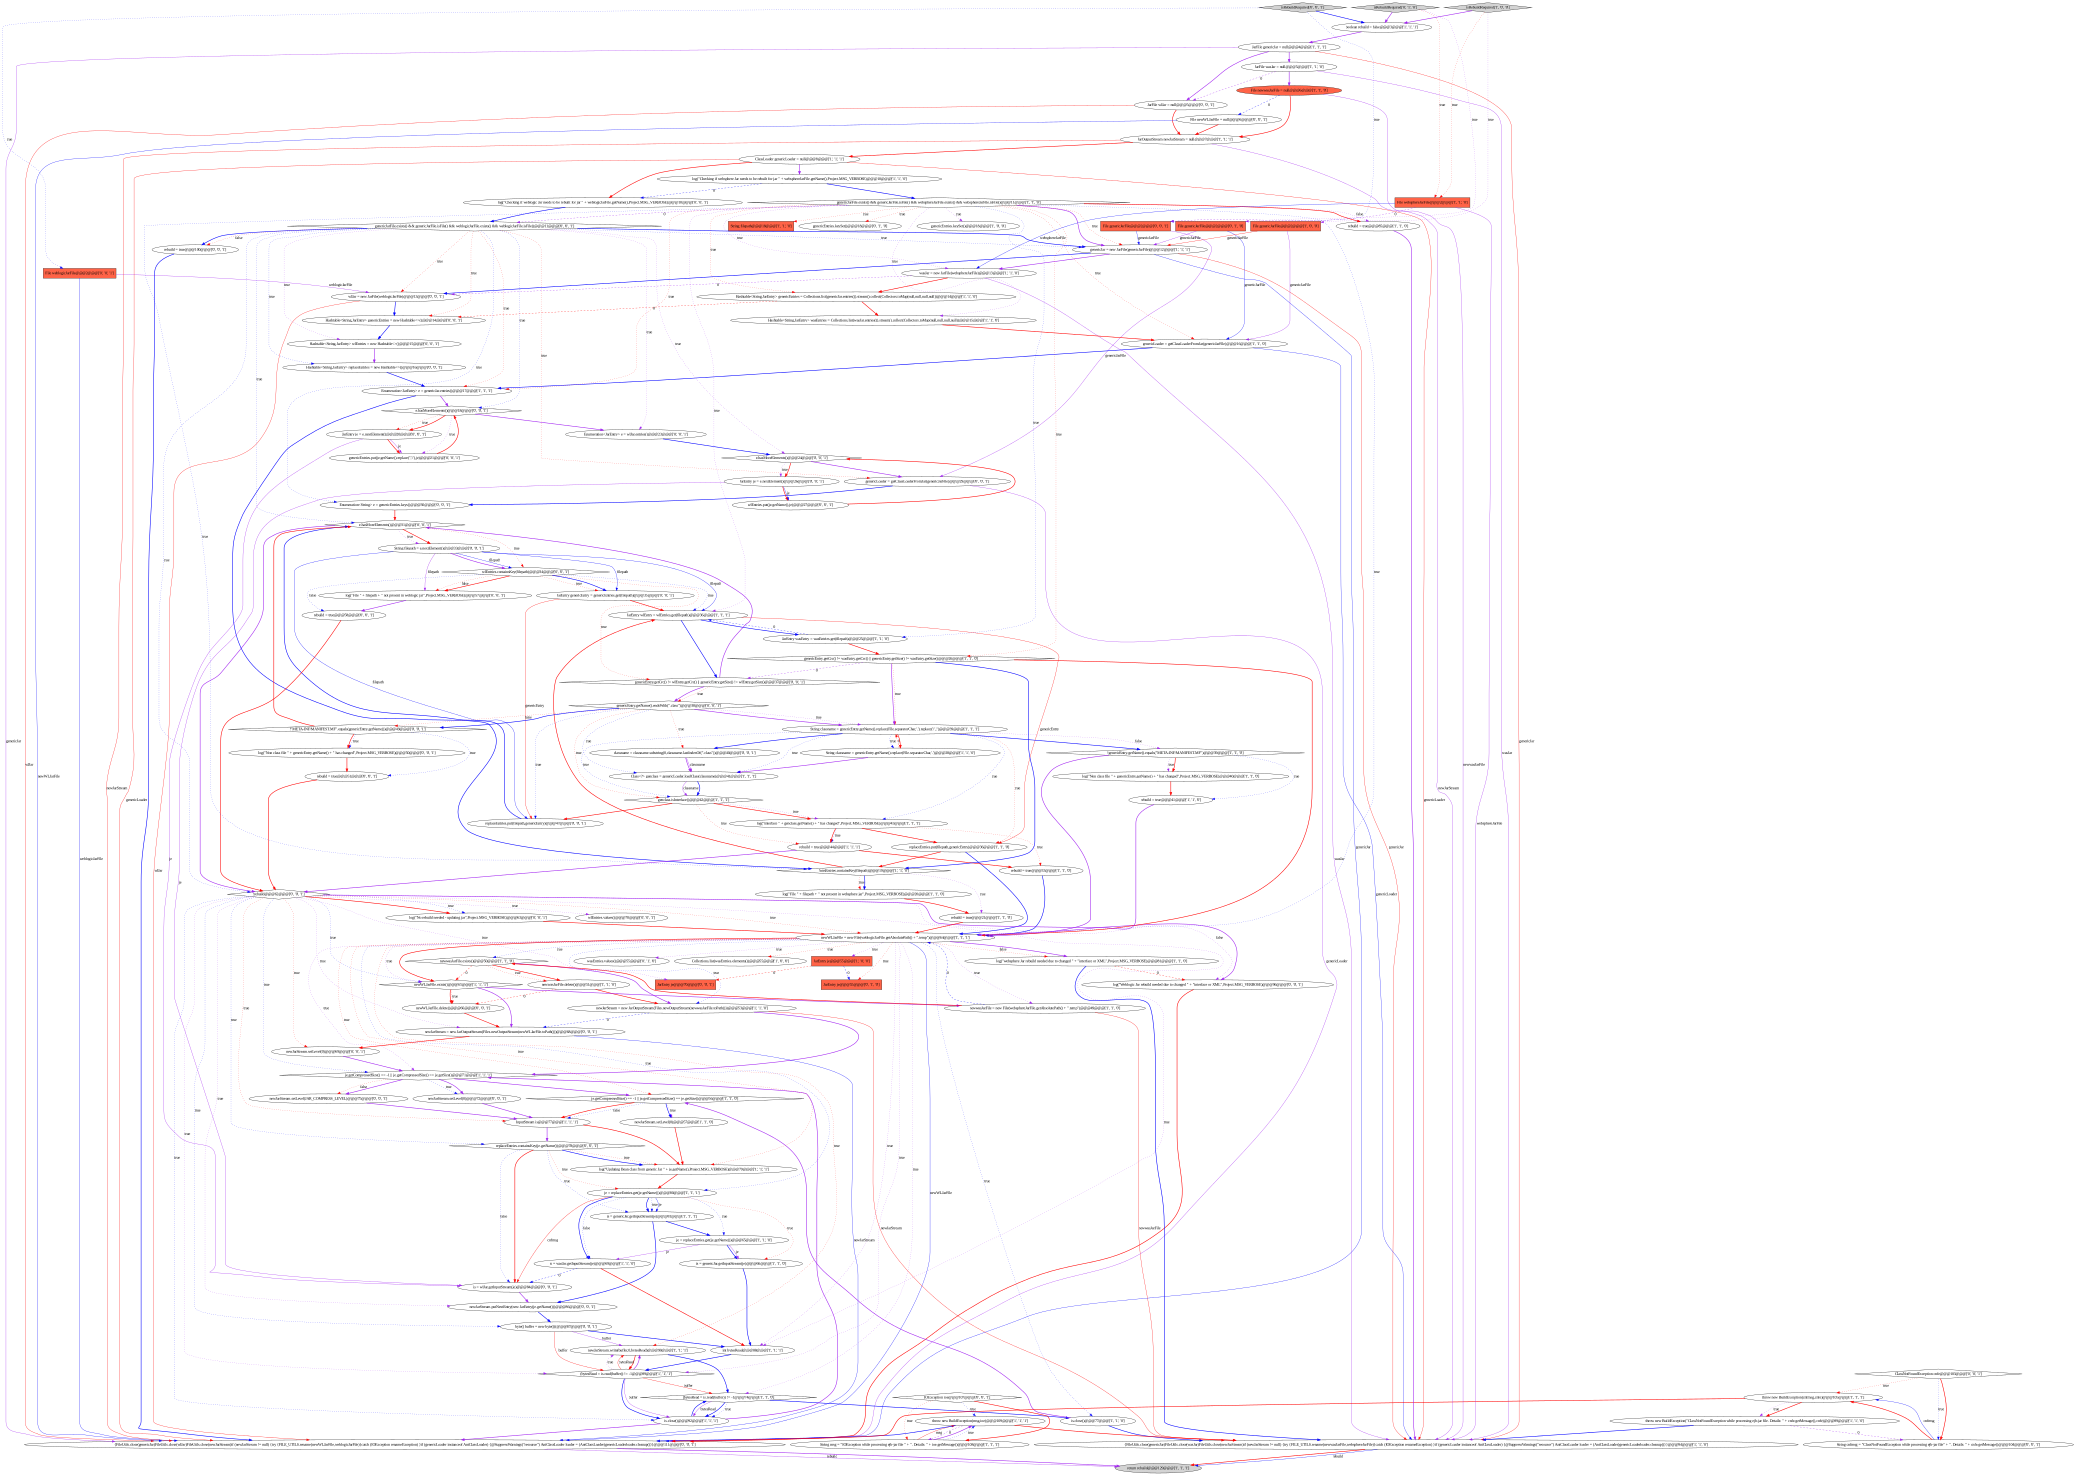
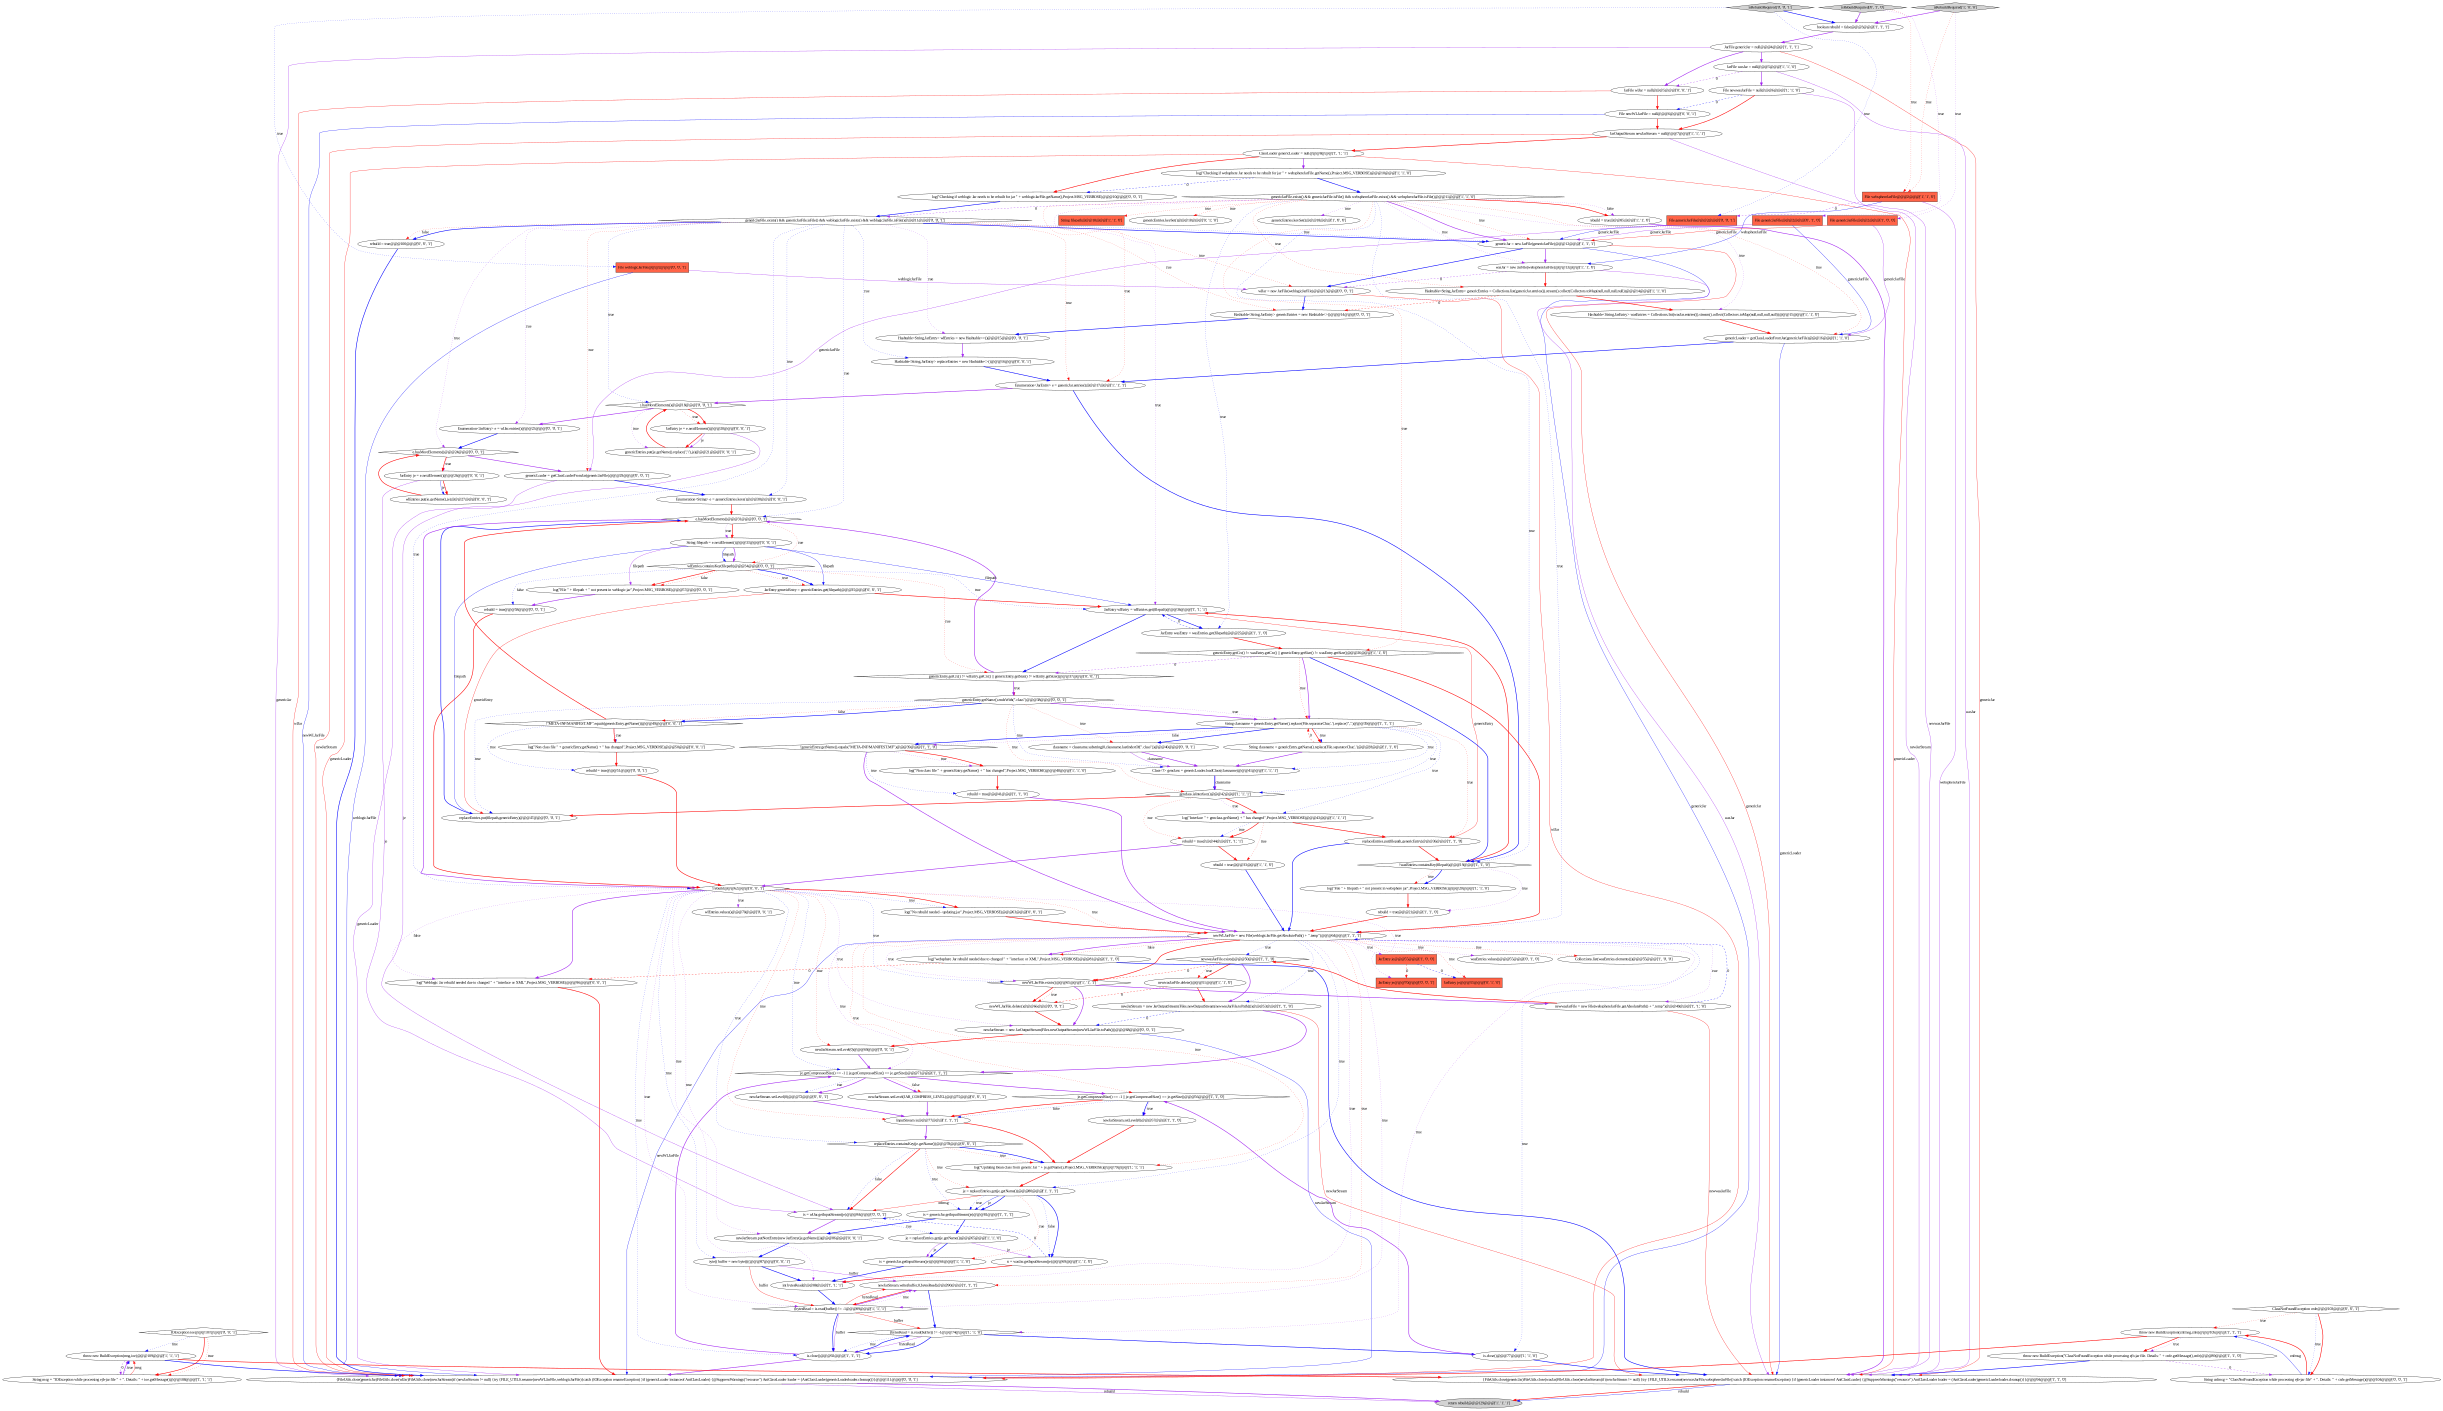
(1289, 90) -> (1761, 90)
(1173, 122) -> (1657, 101)
(712, 1209) -> (897, 1226)
